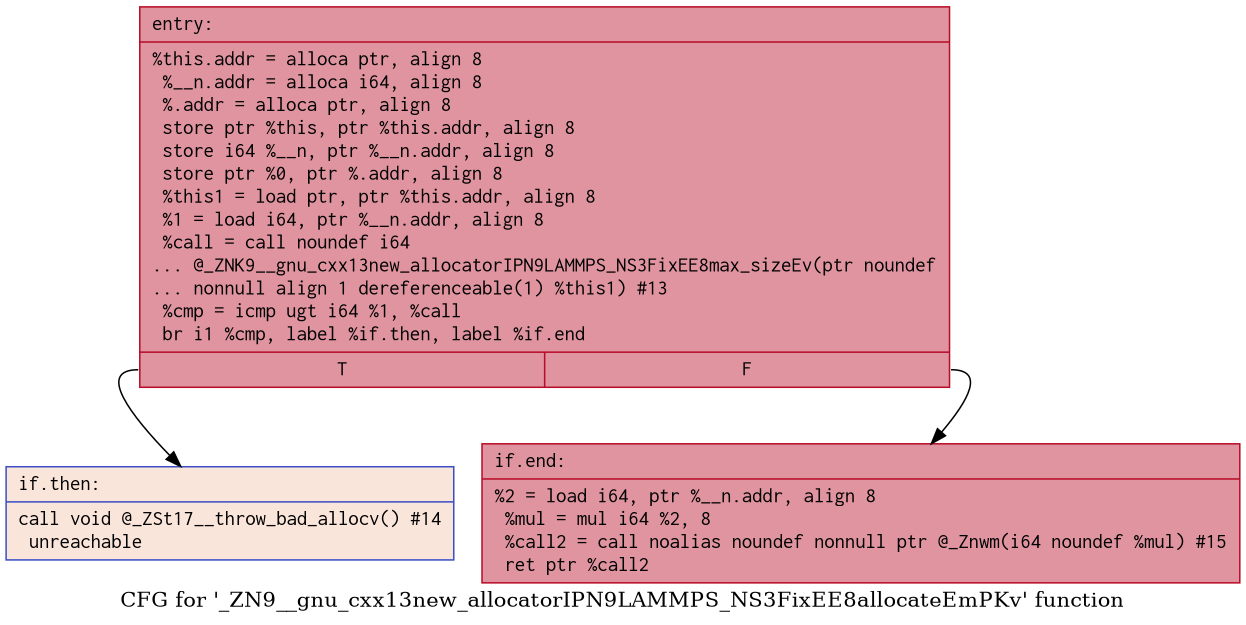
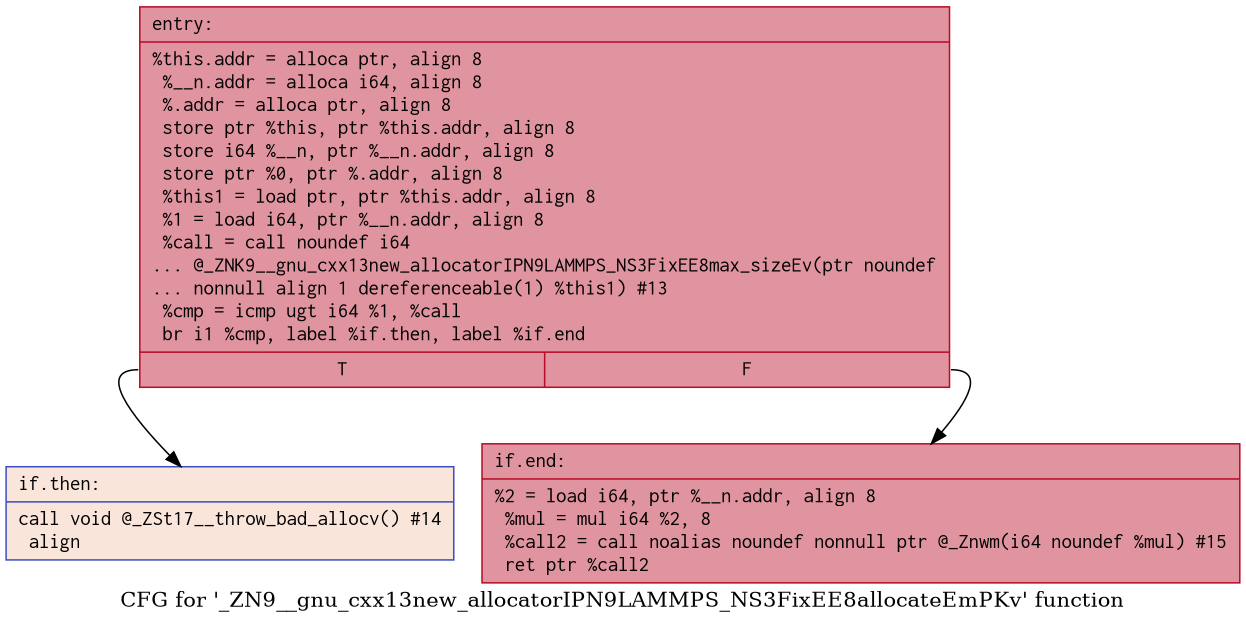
(81, 542) -> (50, 542)
